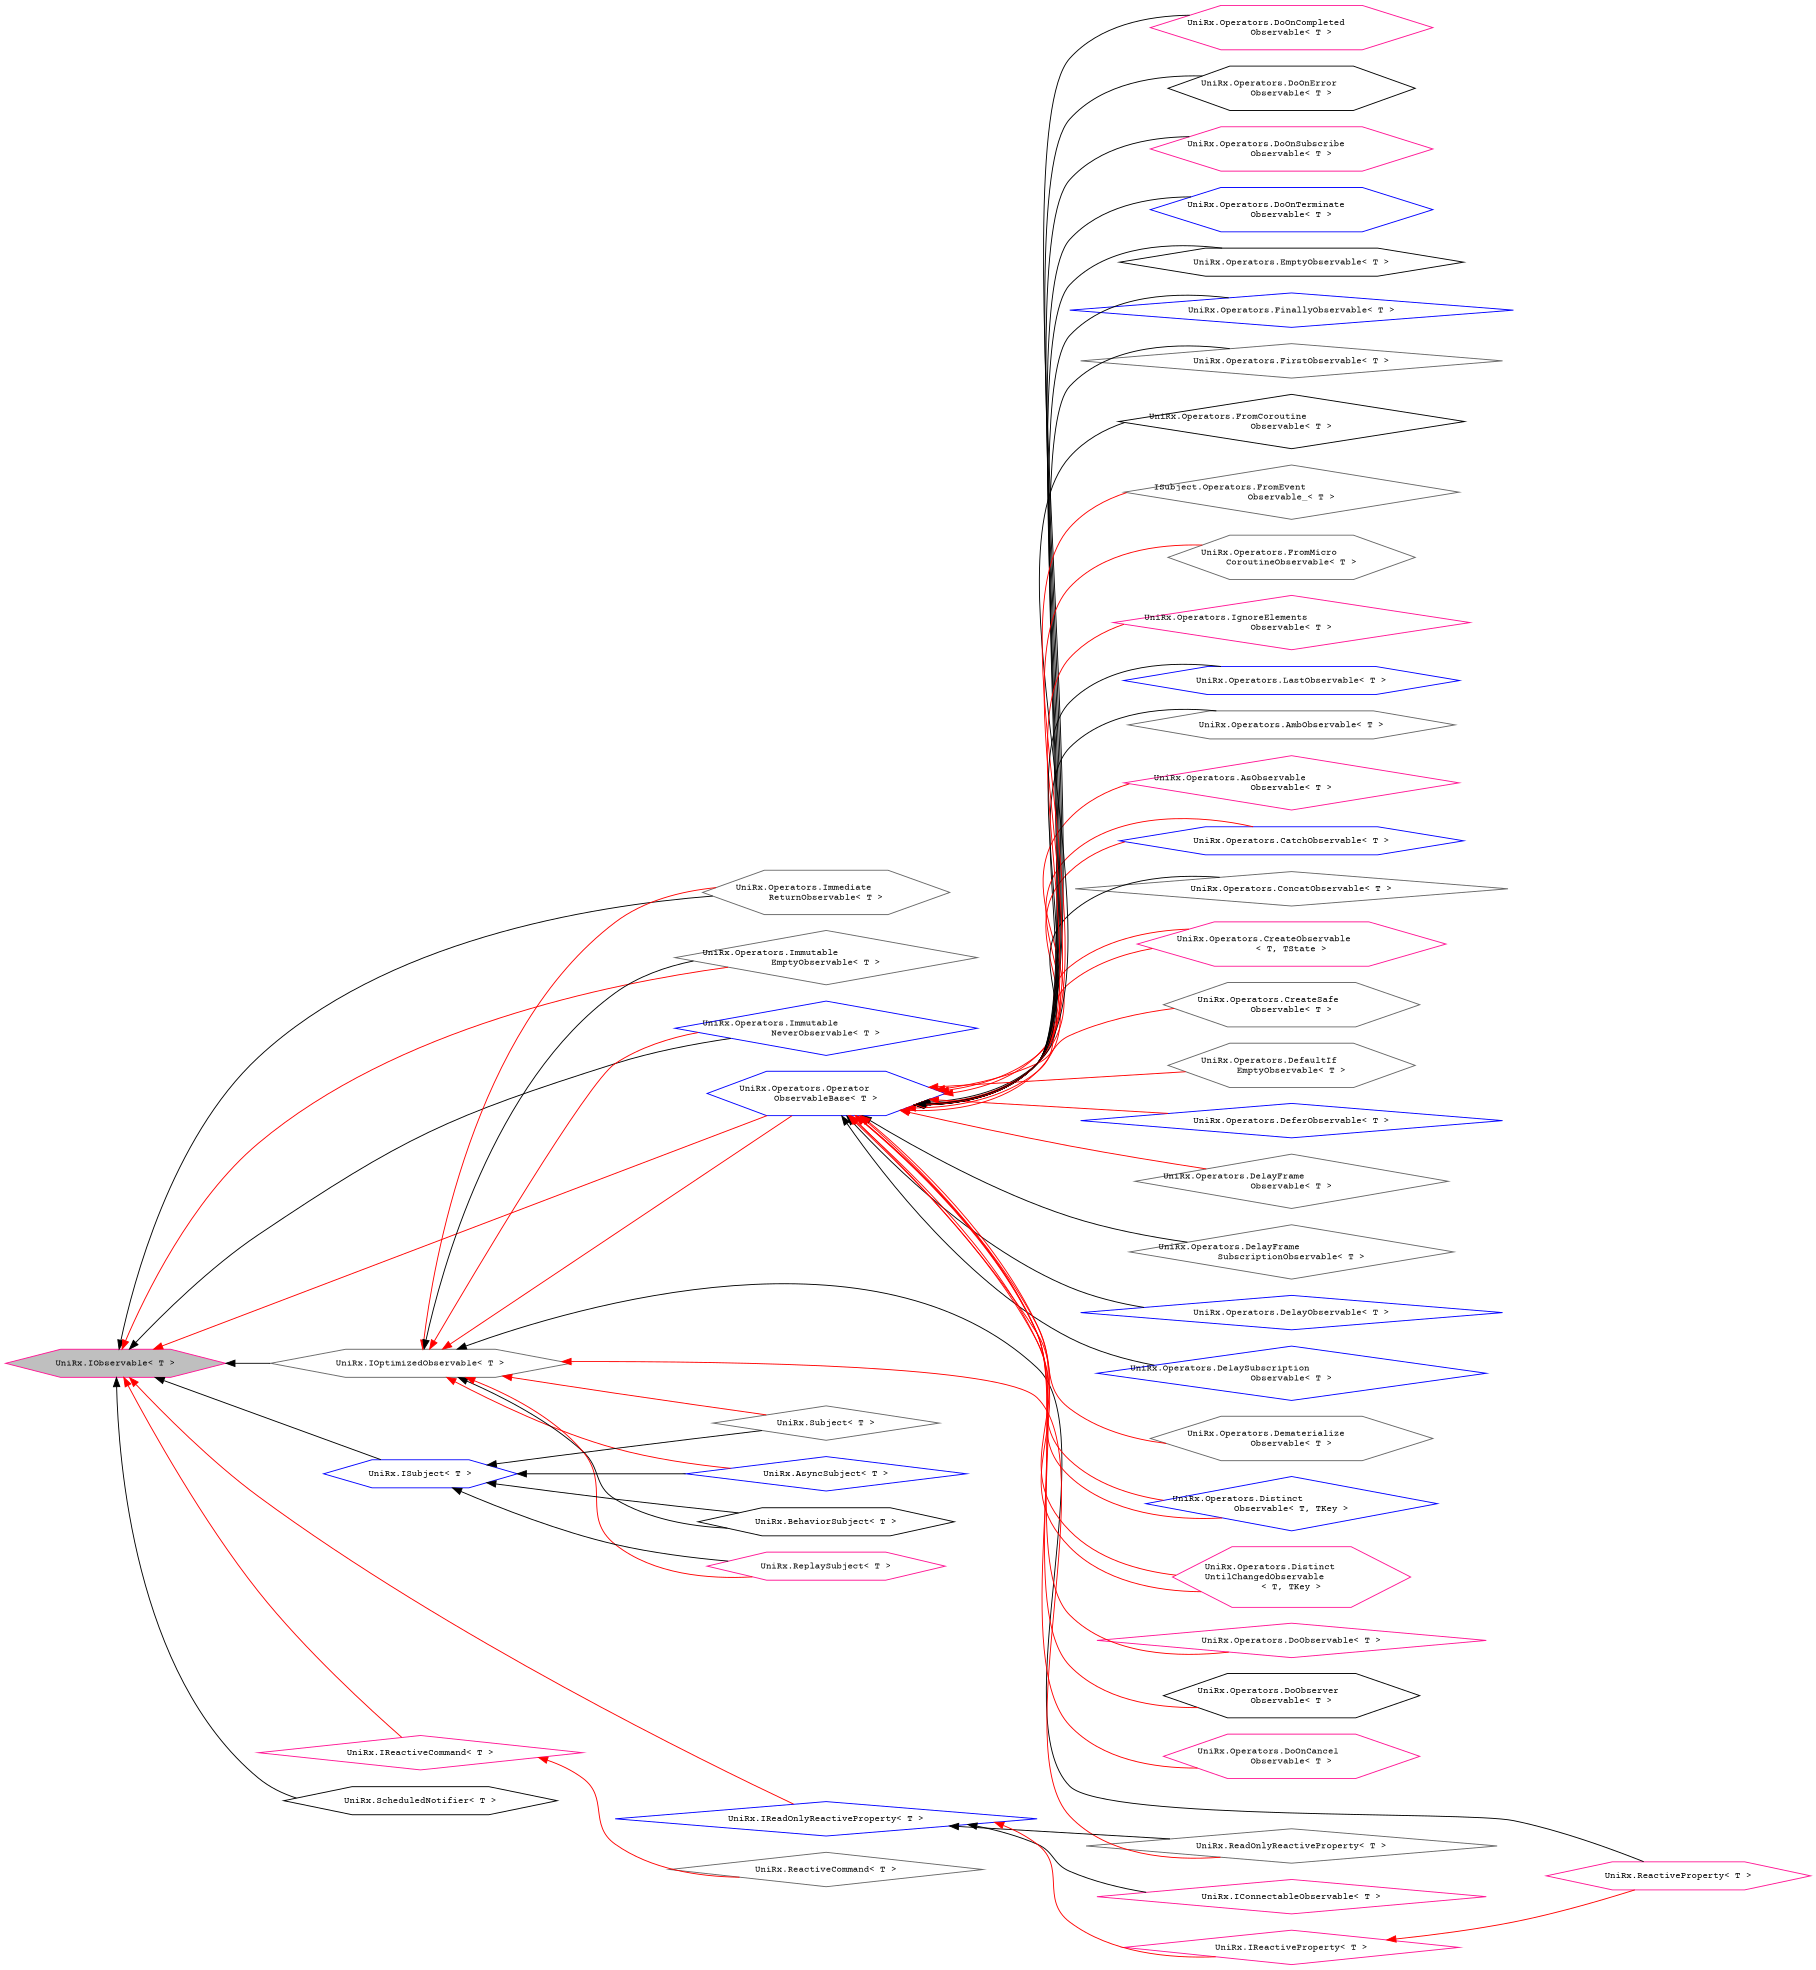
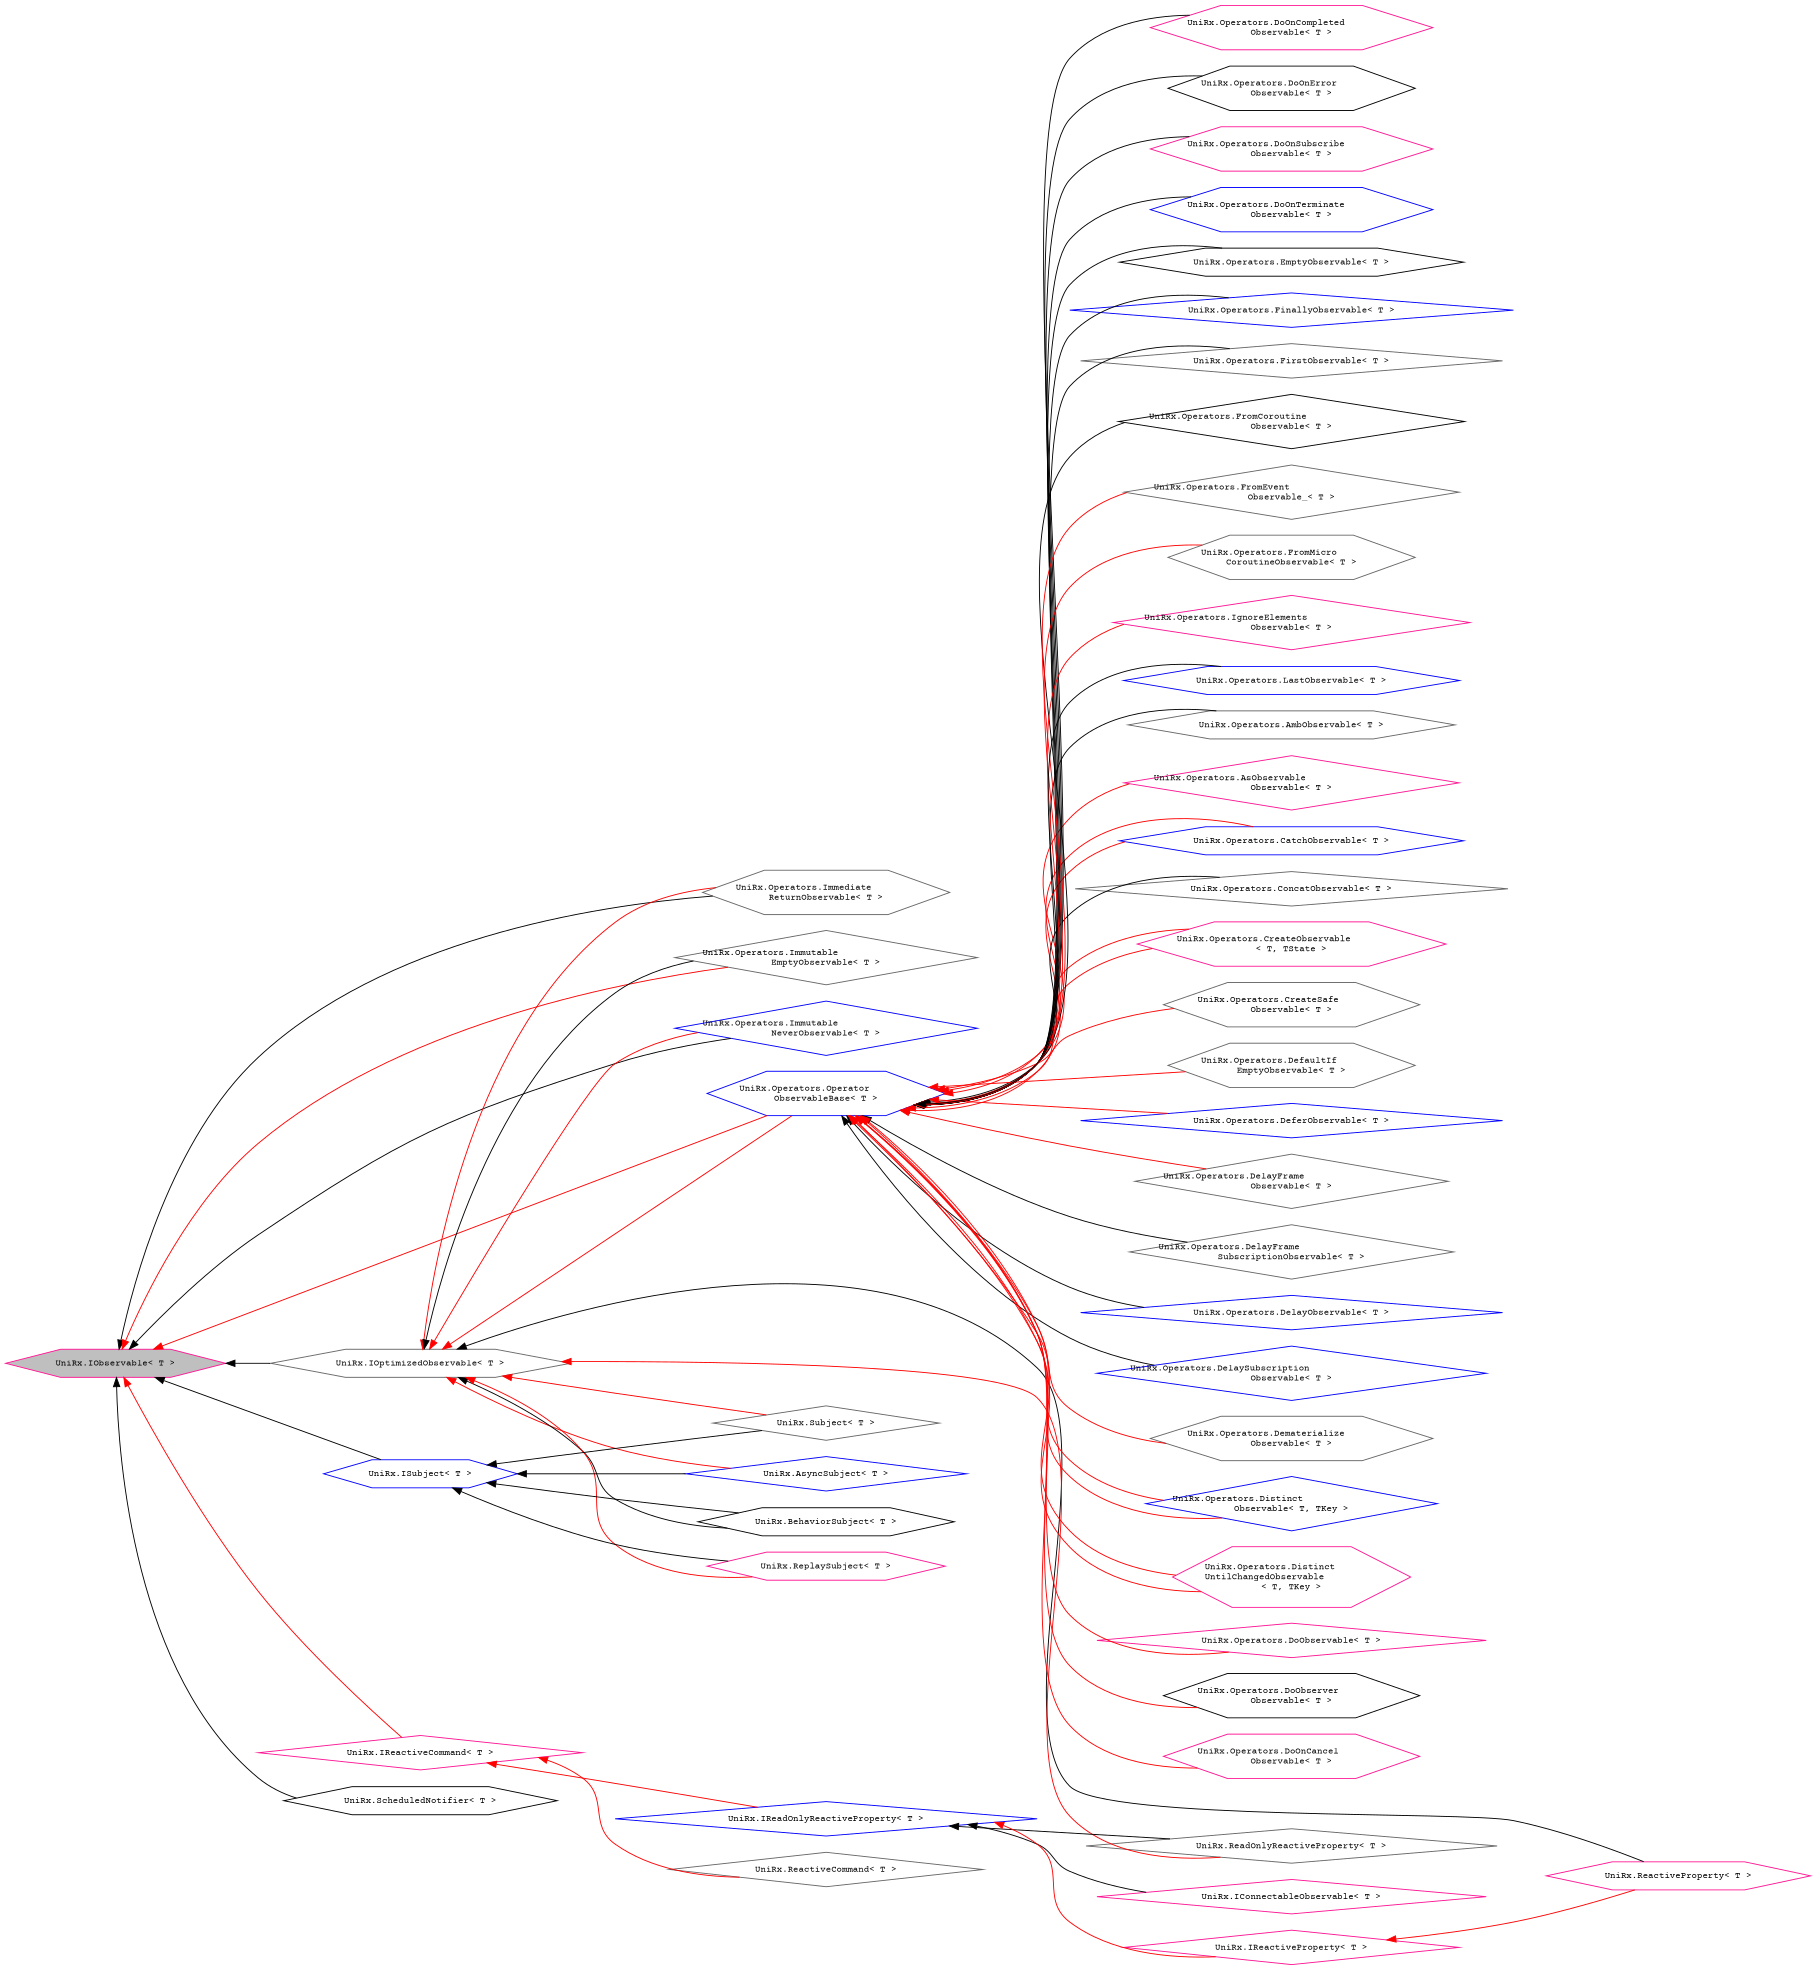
(1292, 492) -> (1292, 492)
(447, 1620) -> (627, 1785)
